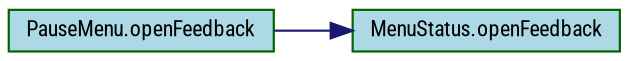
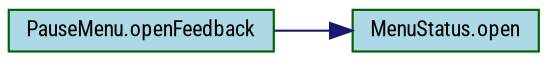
(486, 31) -> (446, 31)
